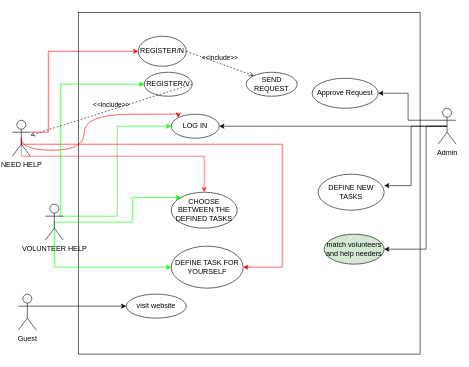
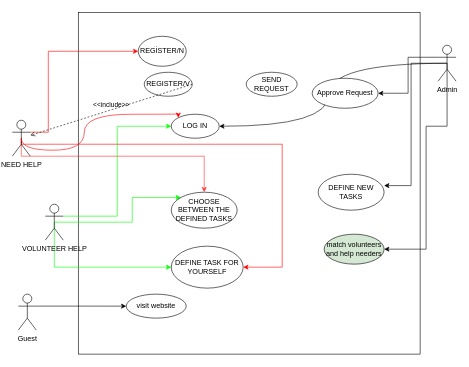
(219, 63) -> none
(60, 84) -> none
(447, 126) -> (447, 63)
